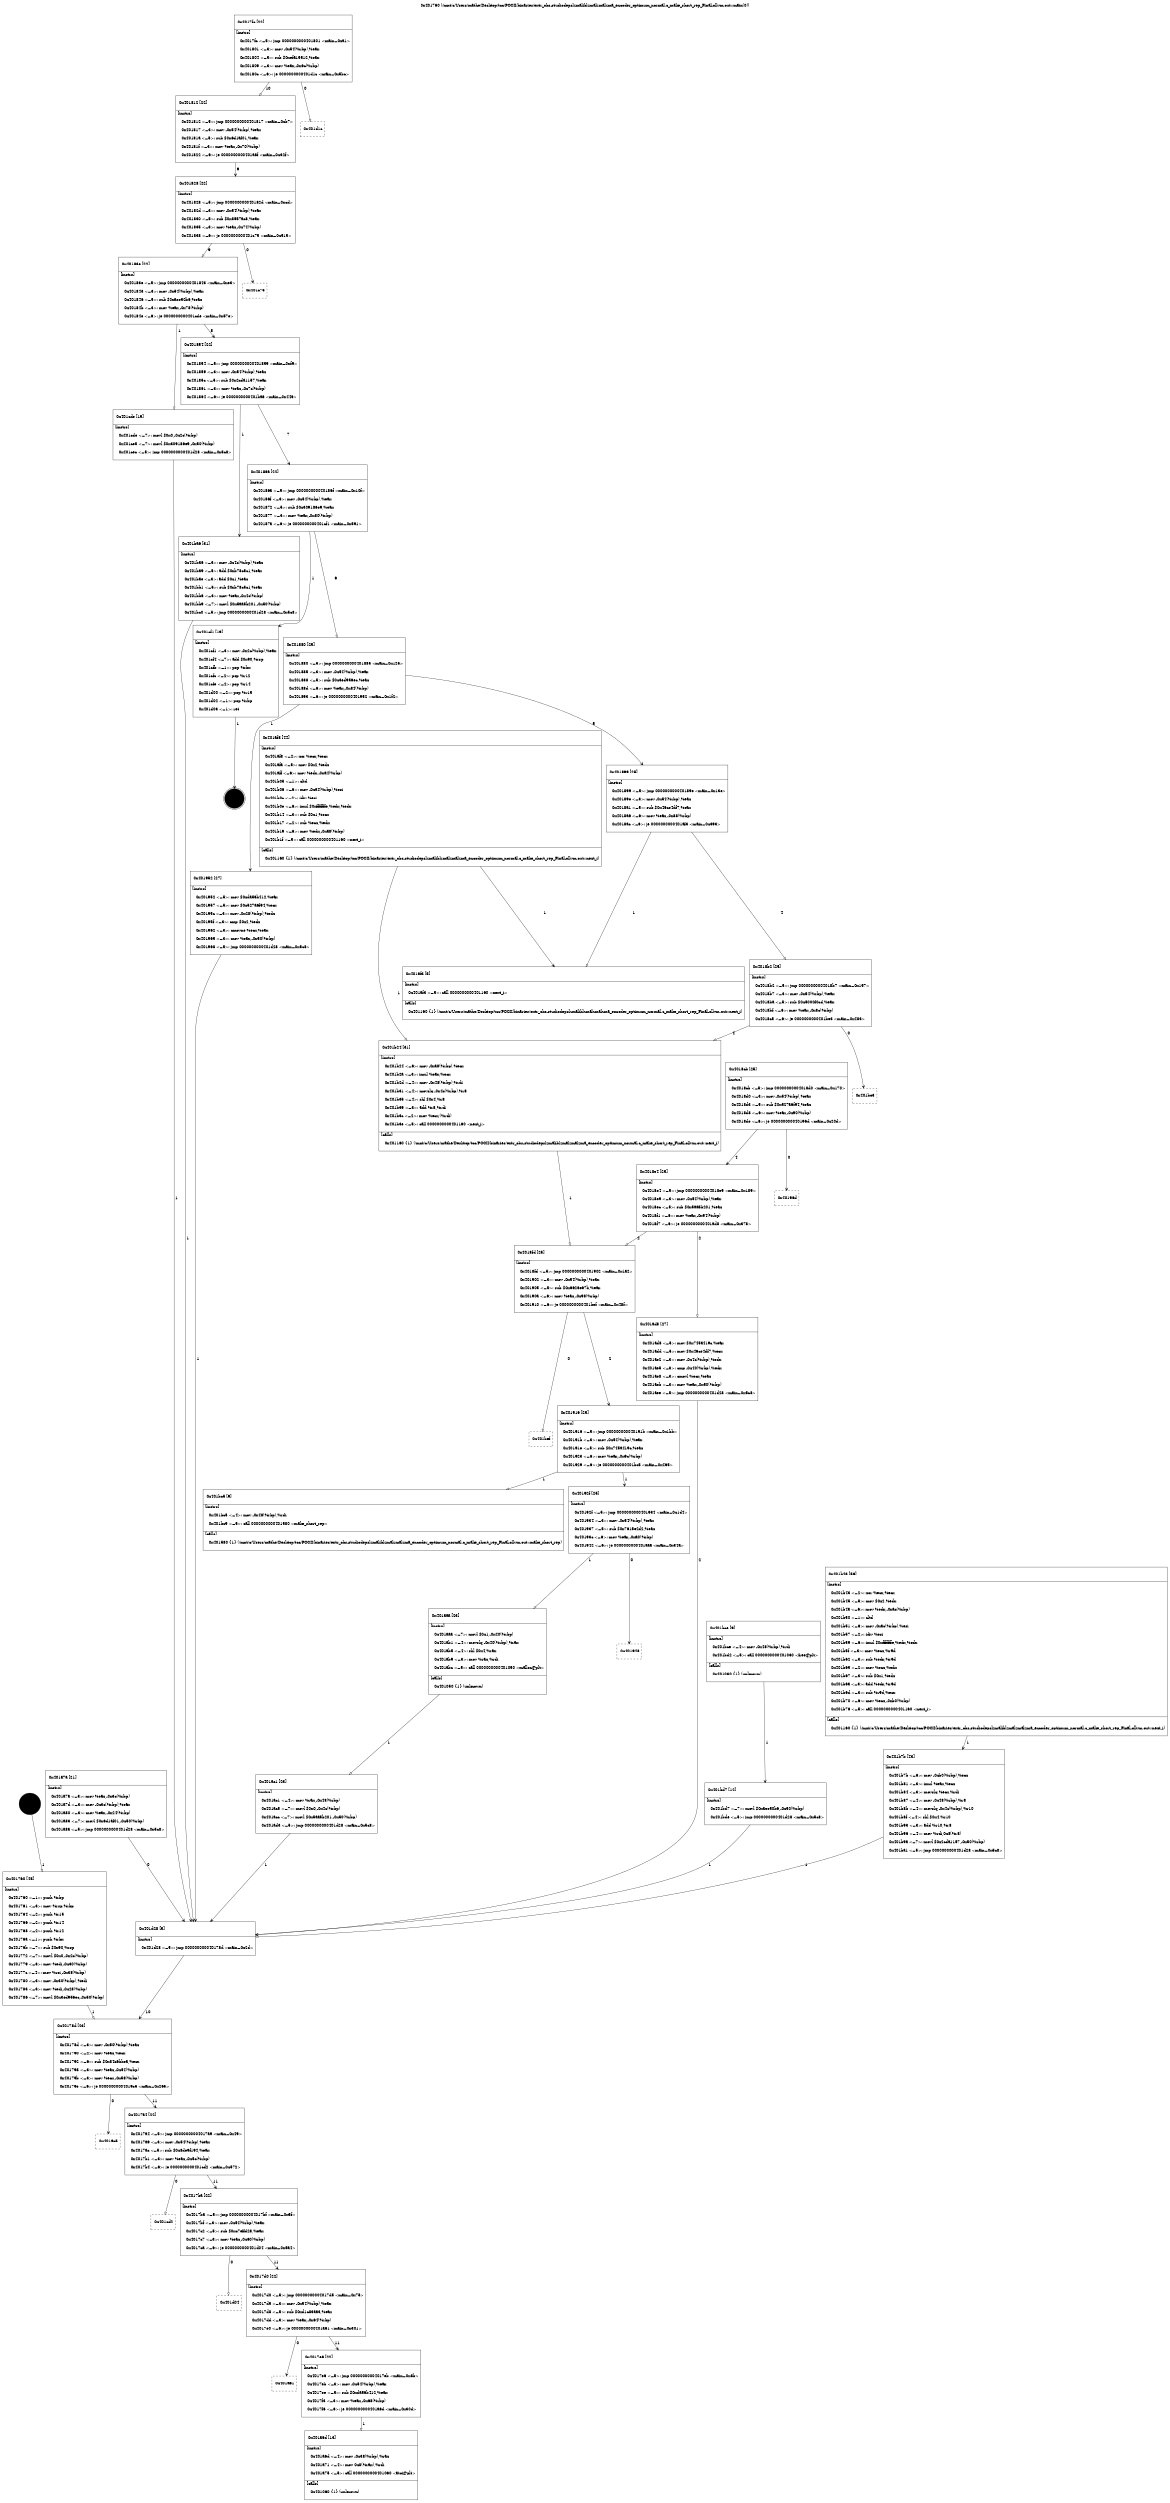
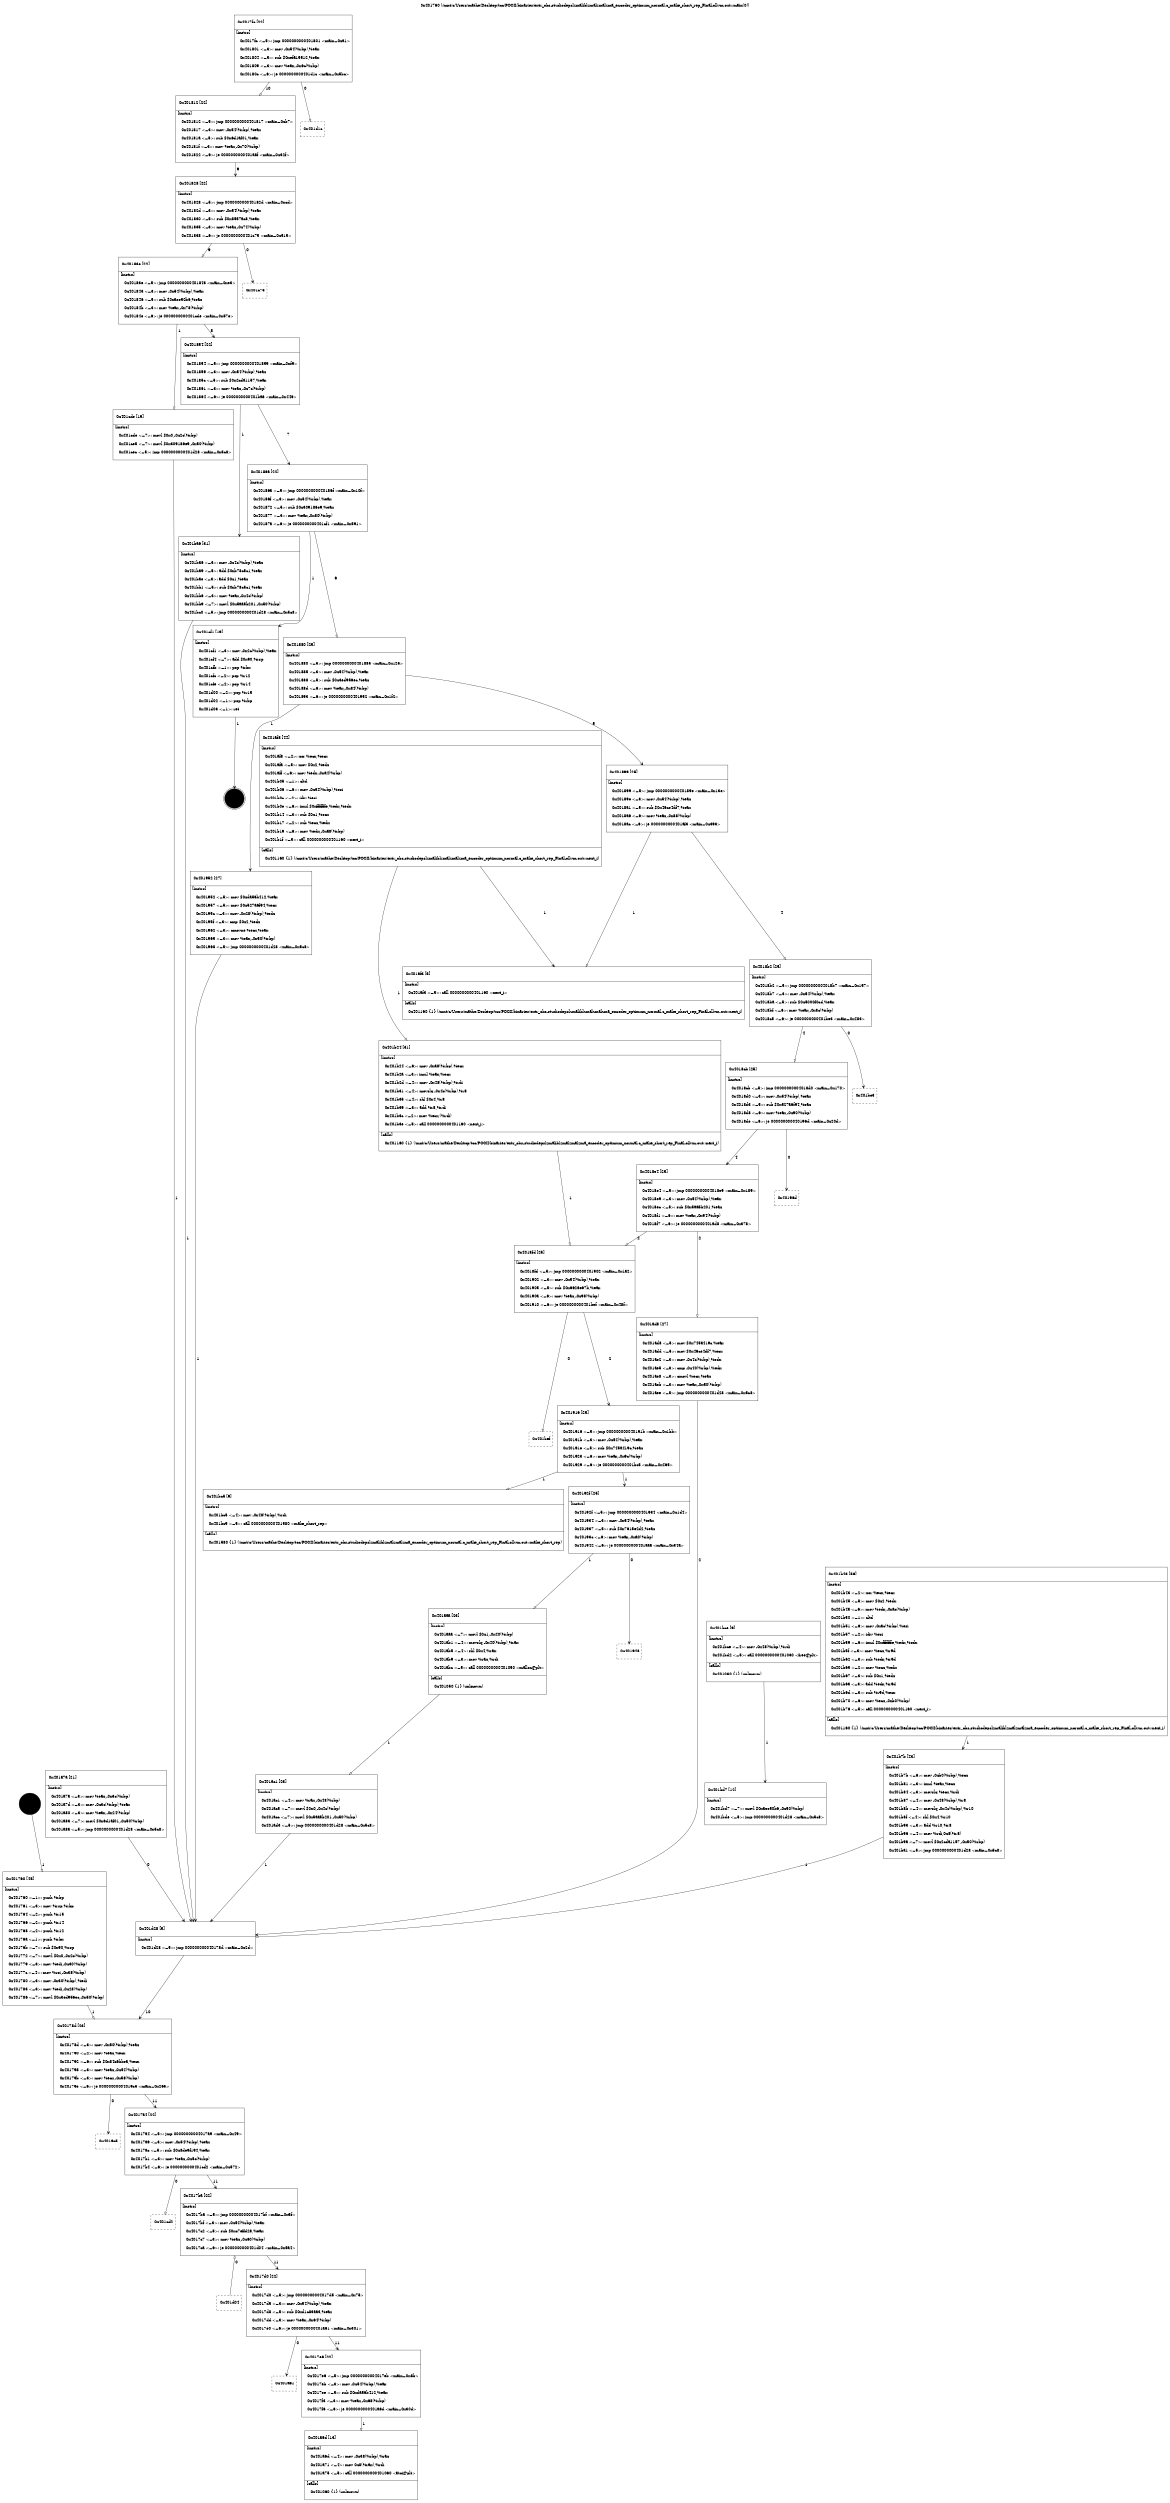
(733, 1033) -> (799, 1043)
(514, 1909) -> none
(228, 2274) -> (232, 2277)
